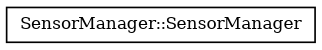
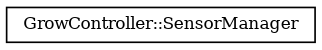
(161, 25) -> (161, 25)
